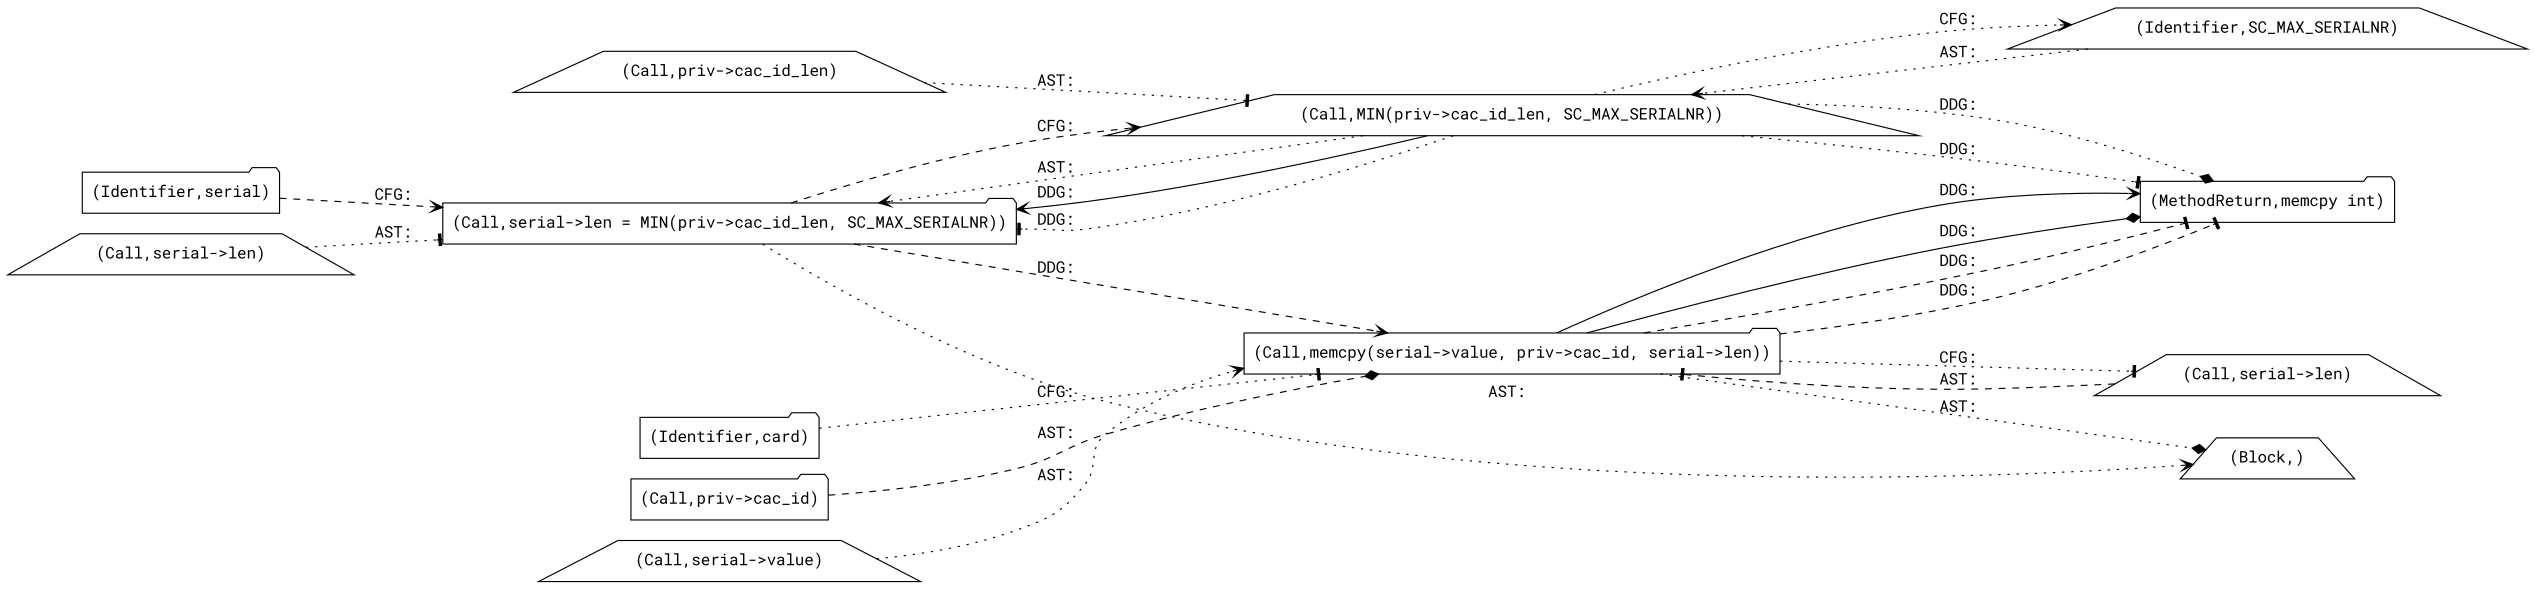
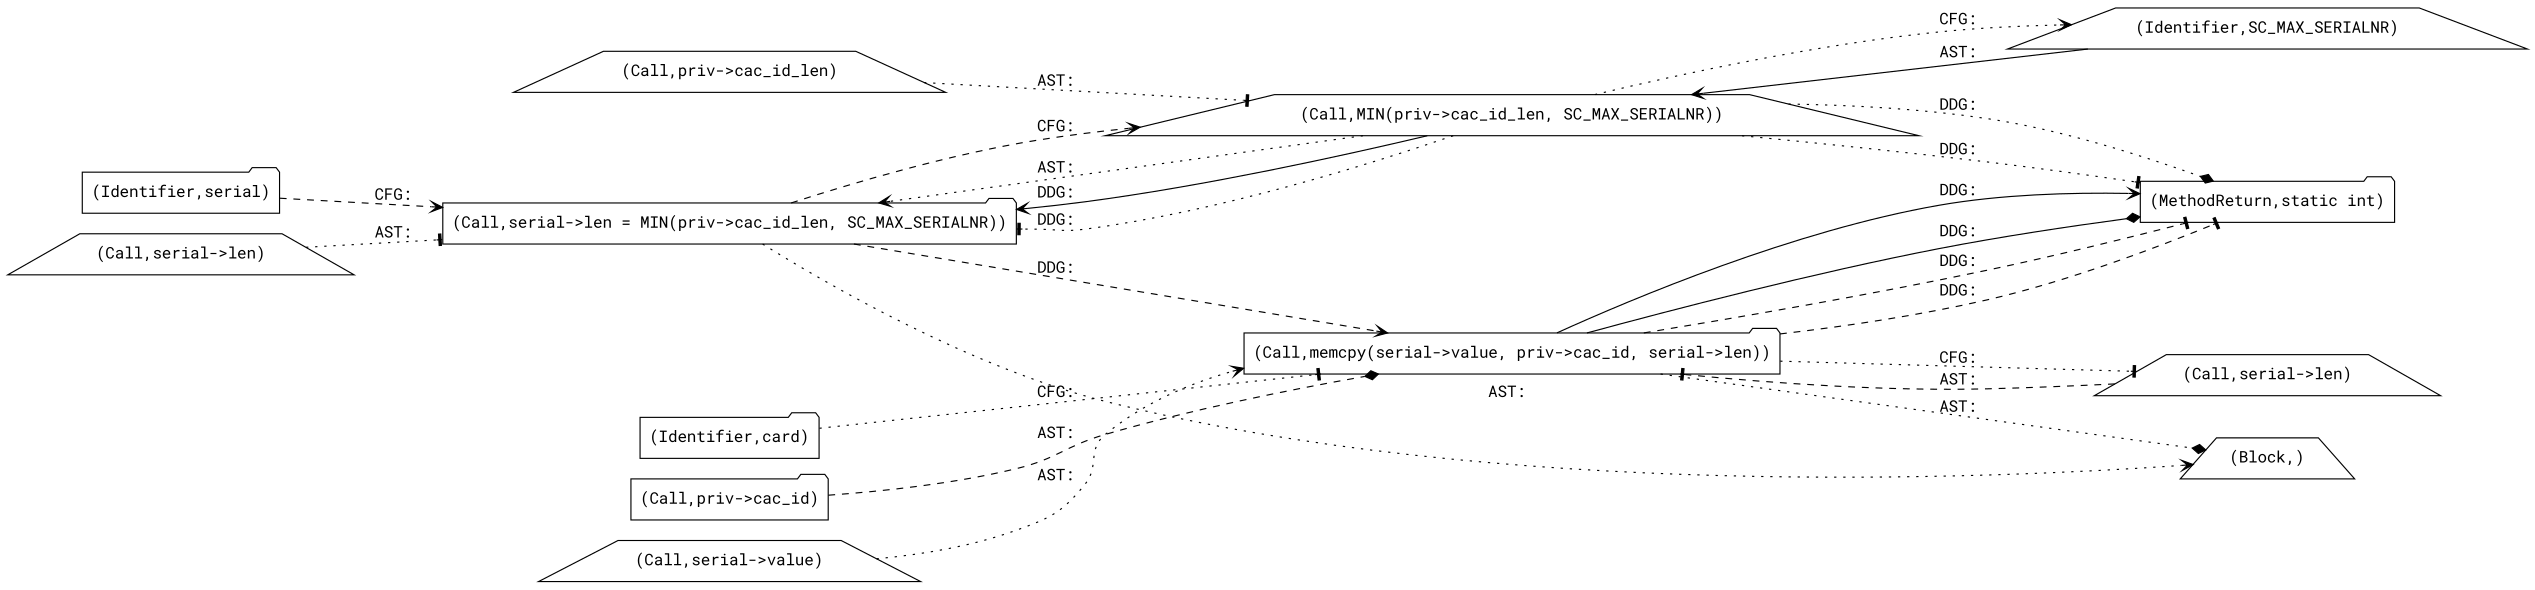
(1896, 71) -> (1896, 71)
(2267, 202) -> (2267, 202)
